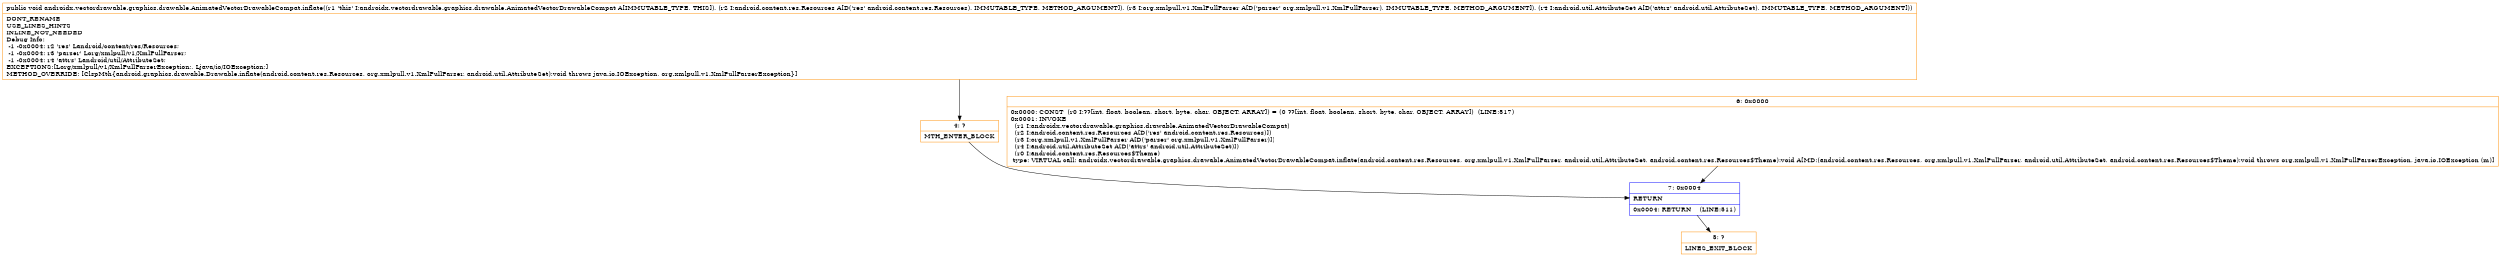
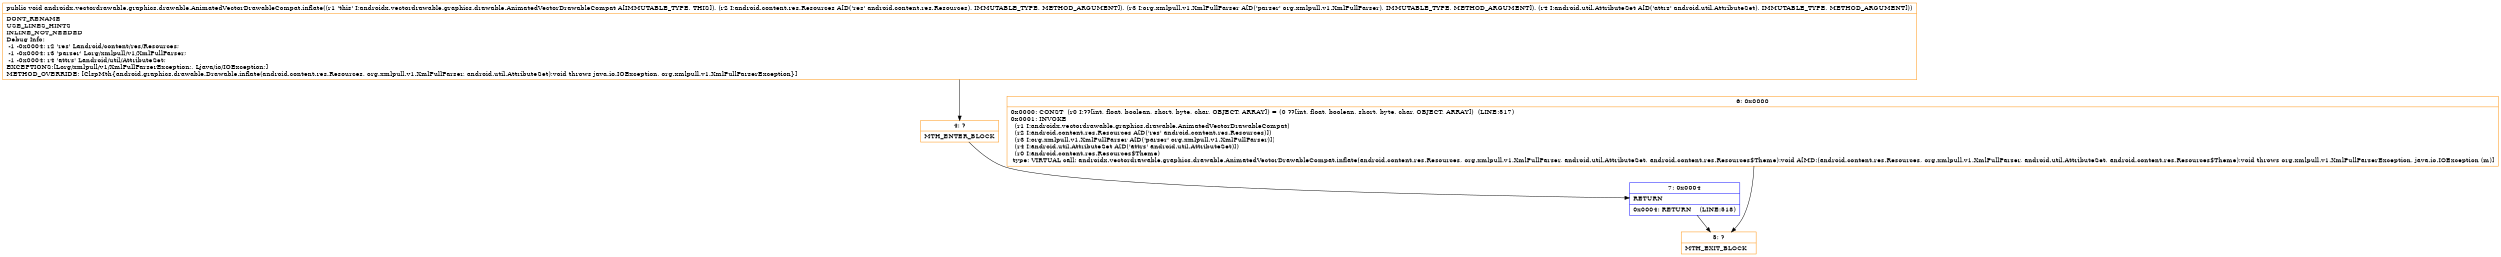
(1711, 173) -> (1749, 199)
(1685, 210) -> (1685, 210)
(1719, 248) -> (1716, 248)
